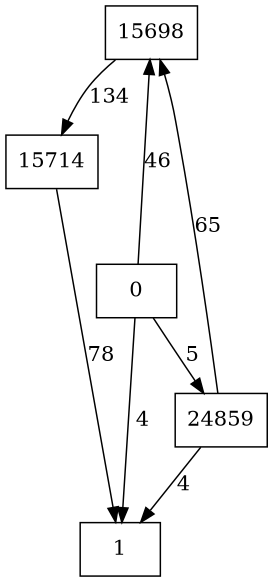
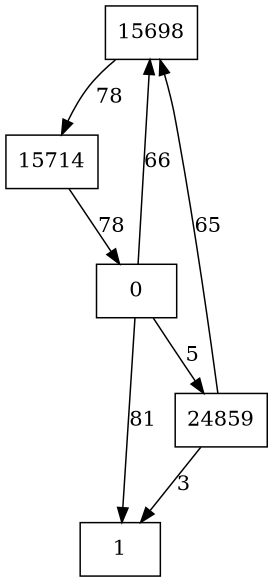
(110, 97) -> (110, 97)
(158, 162) -> (158, 162)
(85, 348) -> (90, 220)
(143, 420) -> (143, 420)
(184, 485) -> (184, 485)
